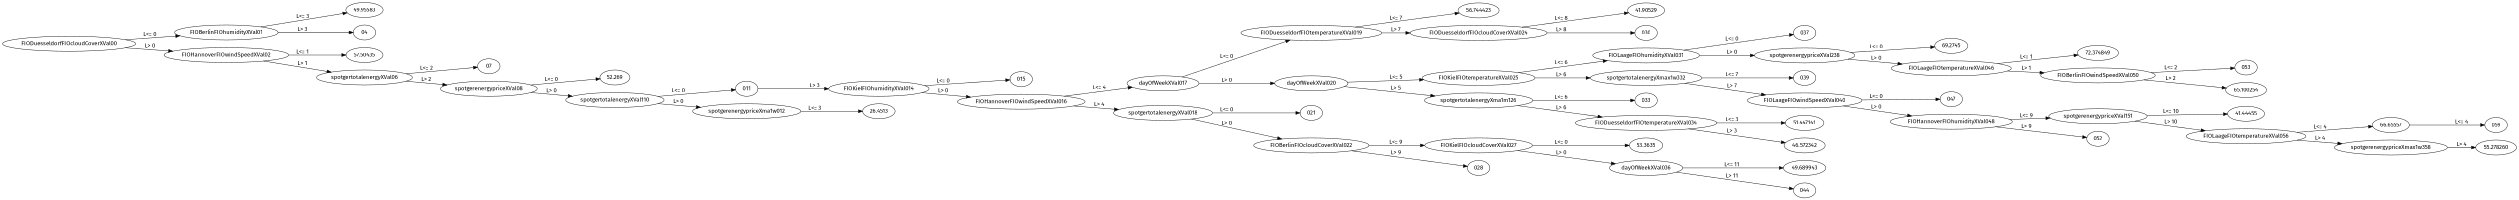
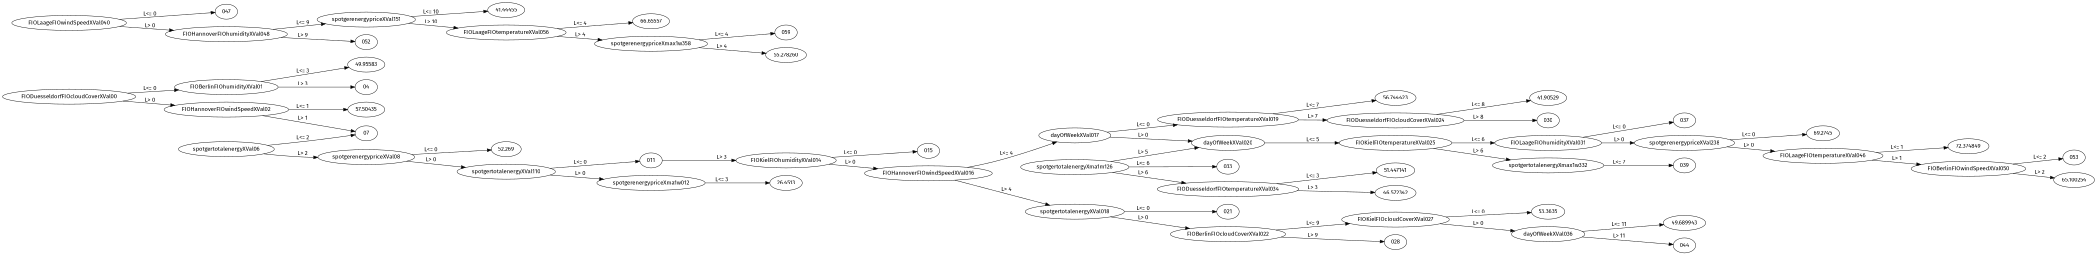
(295, 66) -> (307, 123)
(1723, 89) -> none
(1387, 91) -> (1153, 155)
(2445, 125) -> (735, 37)
